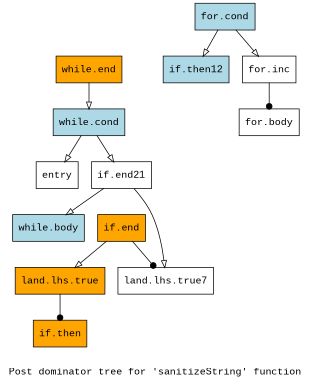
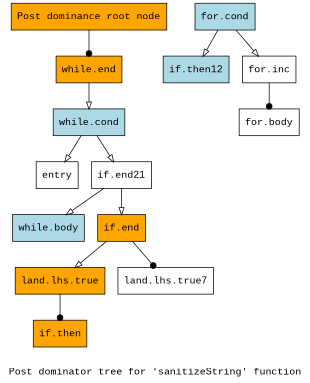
none -> (89, 17)
(155, 222) -> (122, 198)
